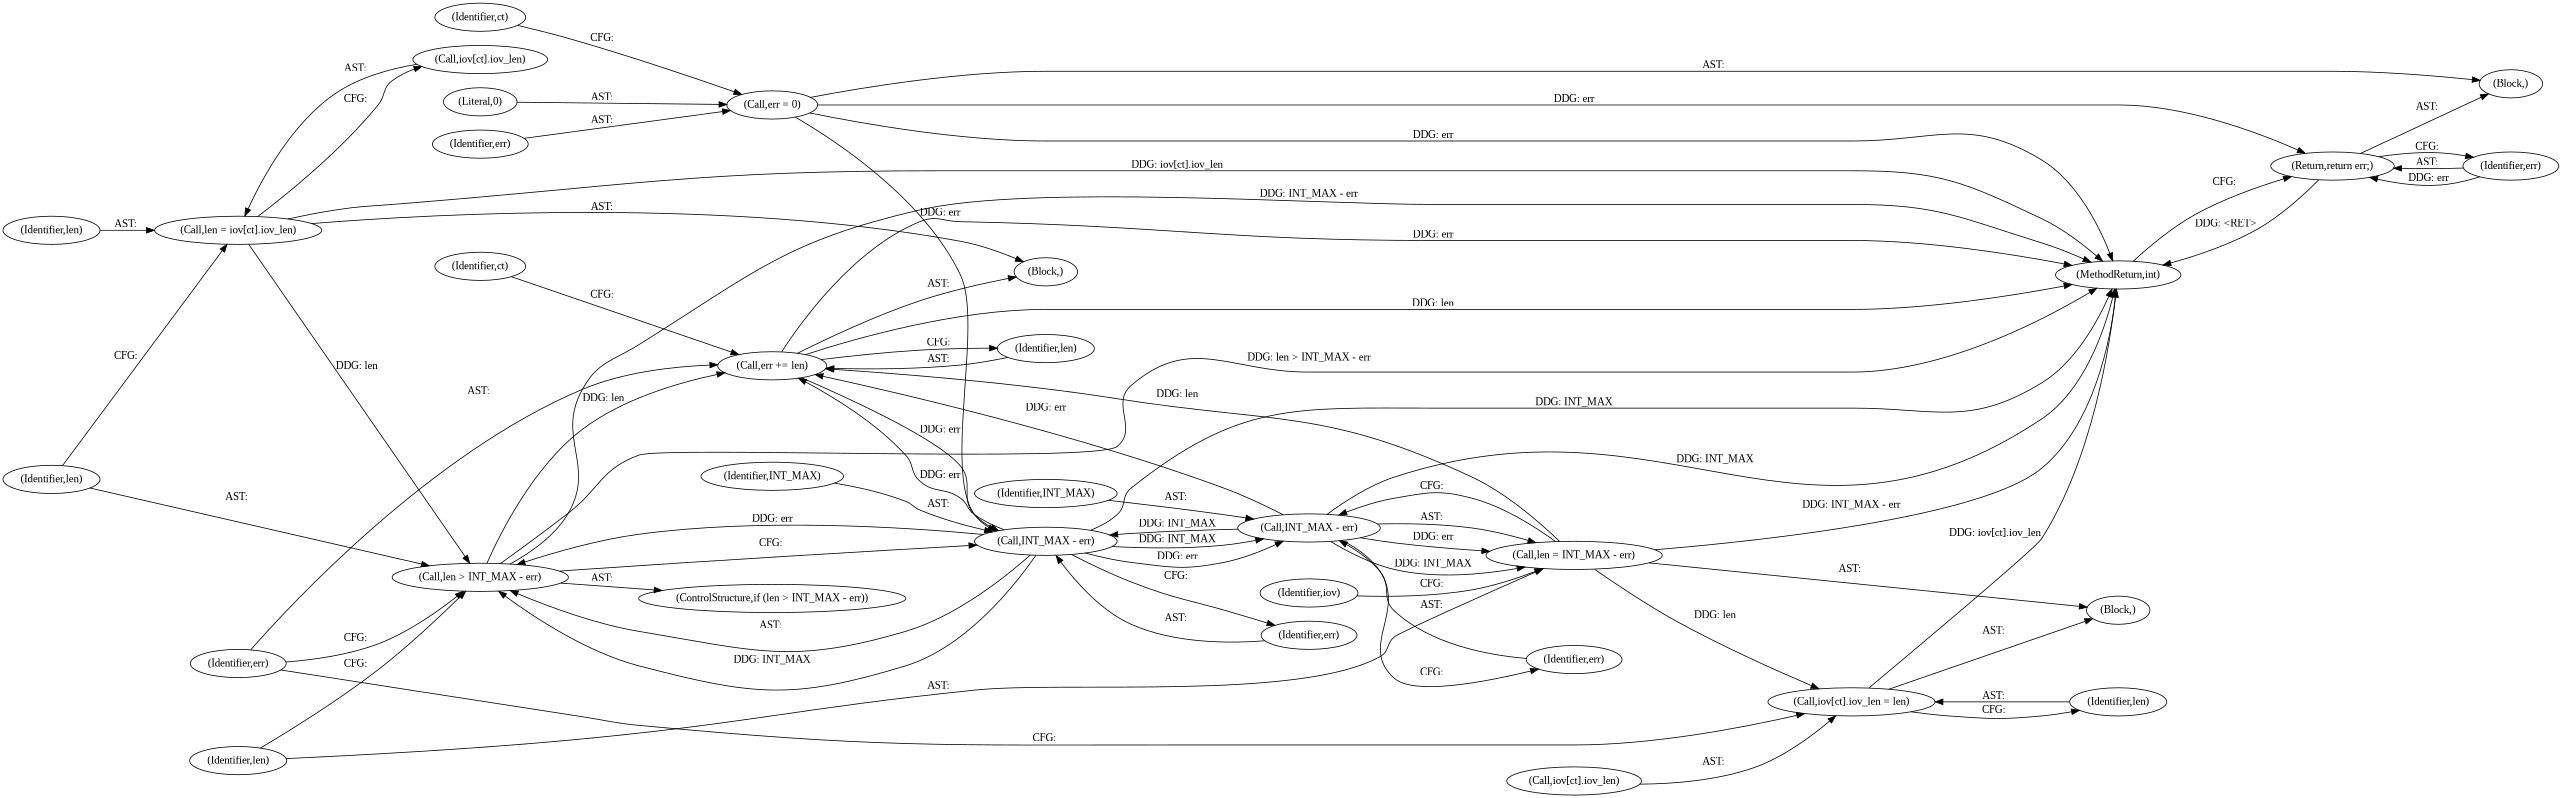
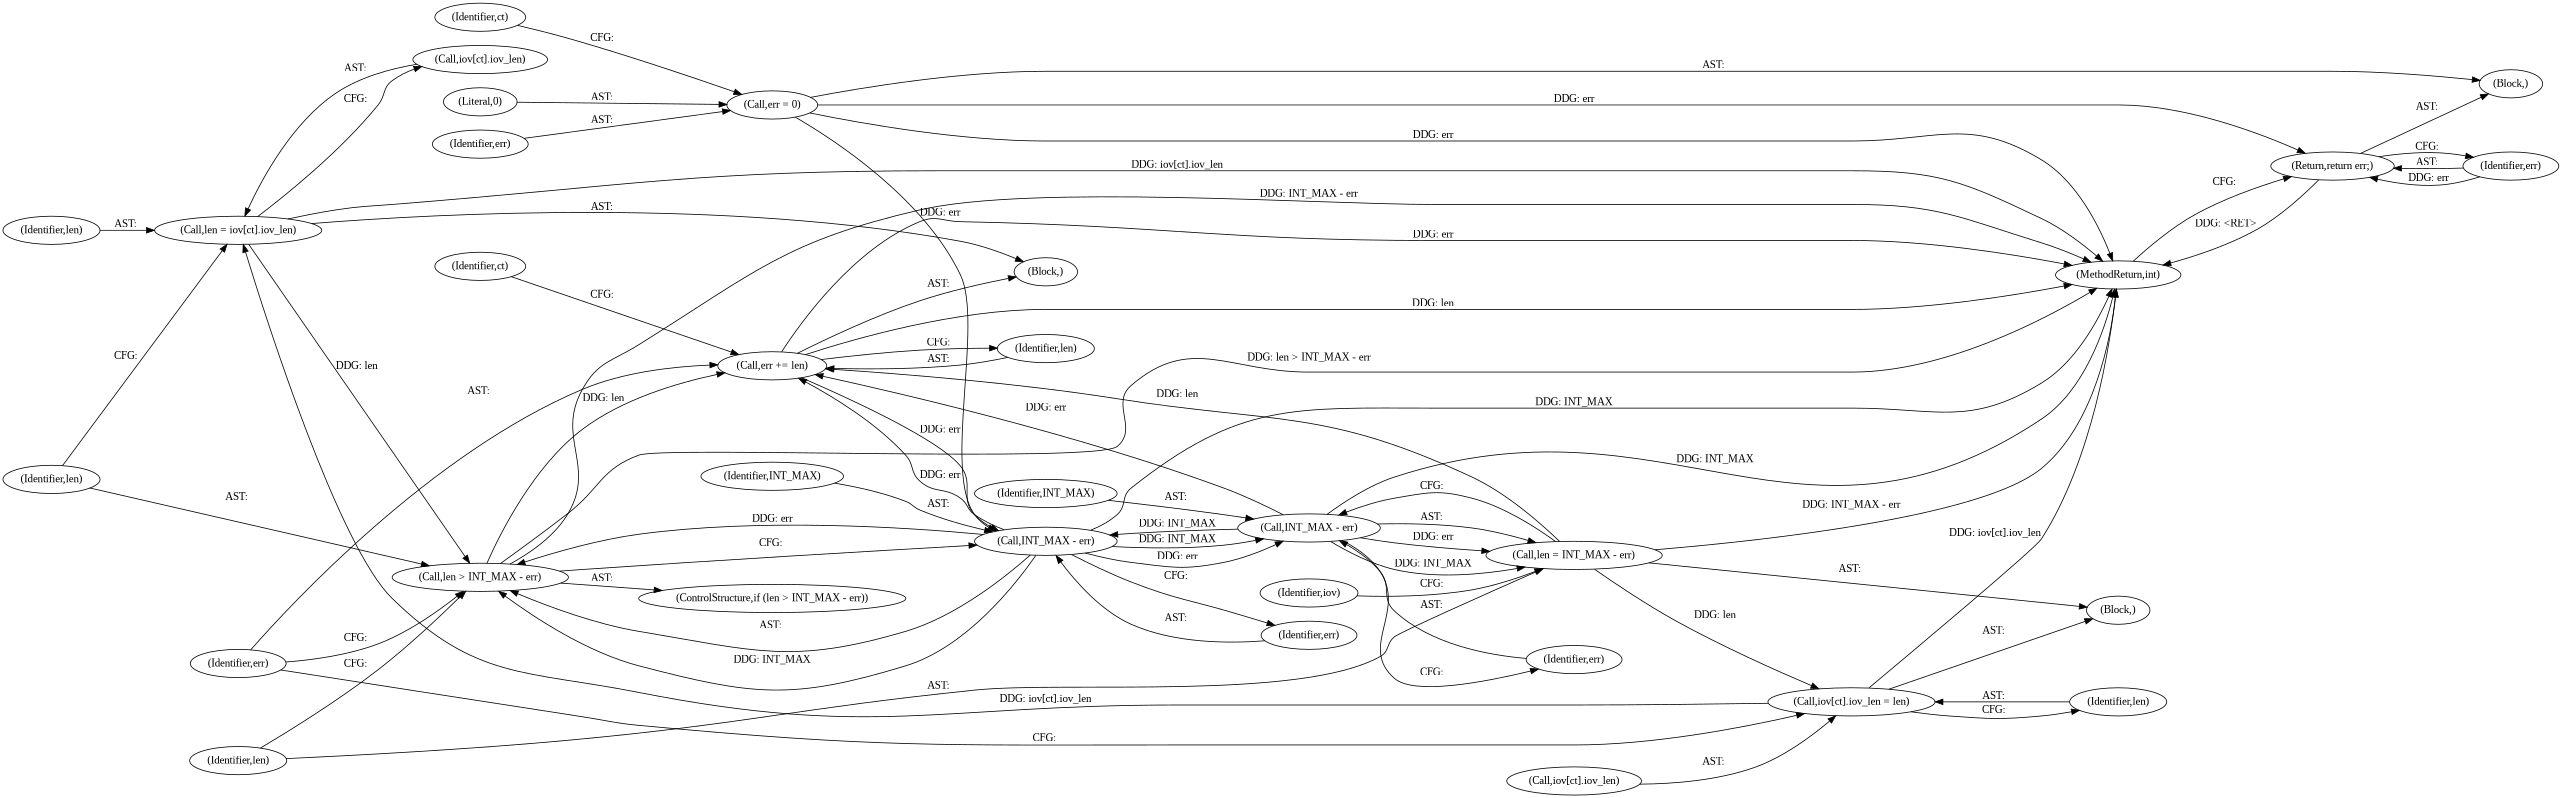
none -> (879, 716)
